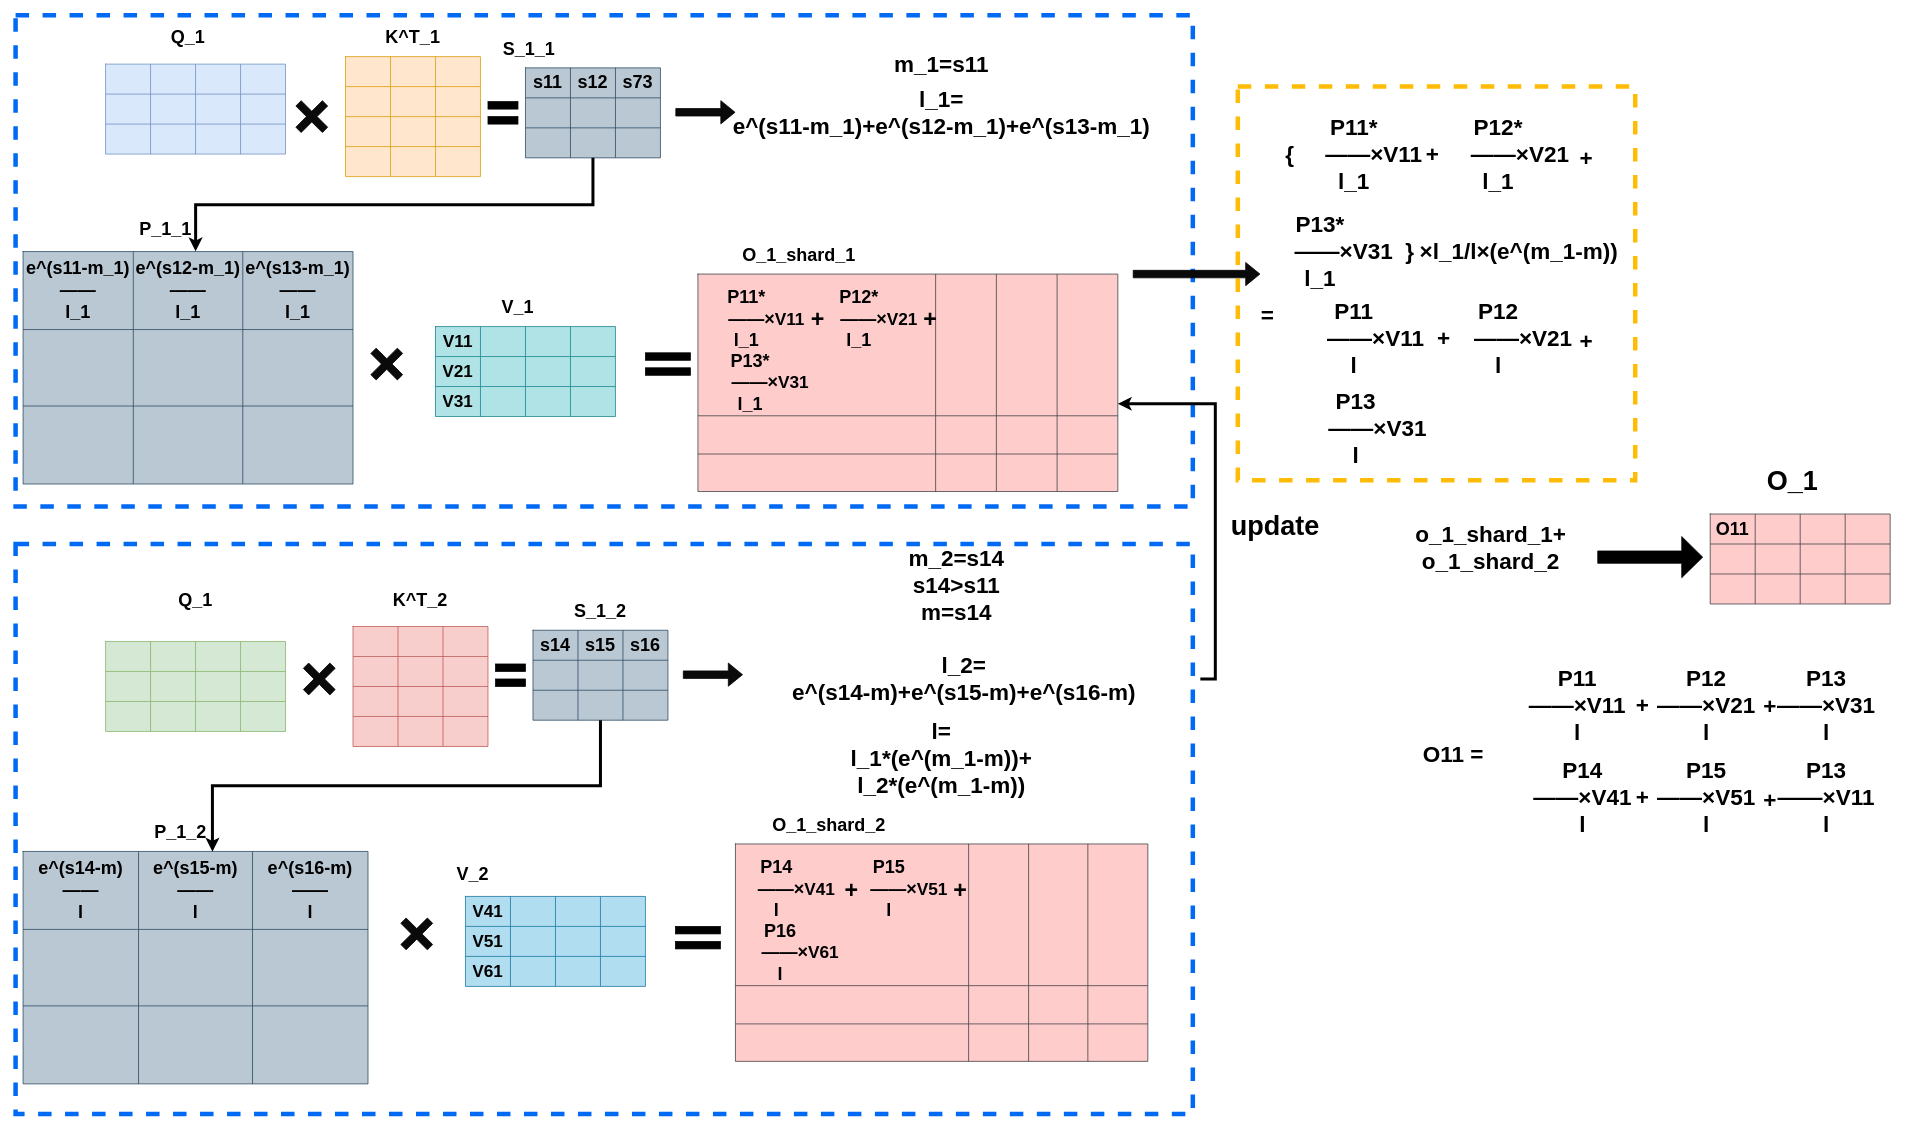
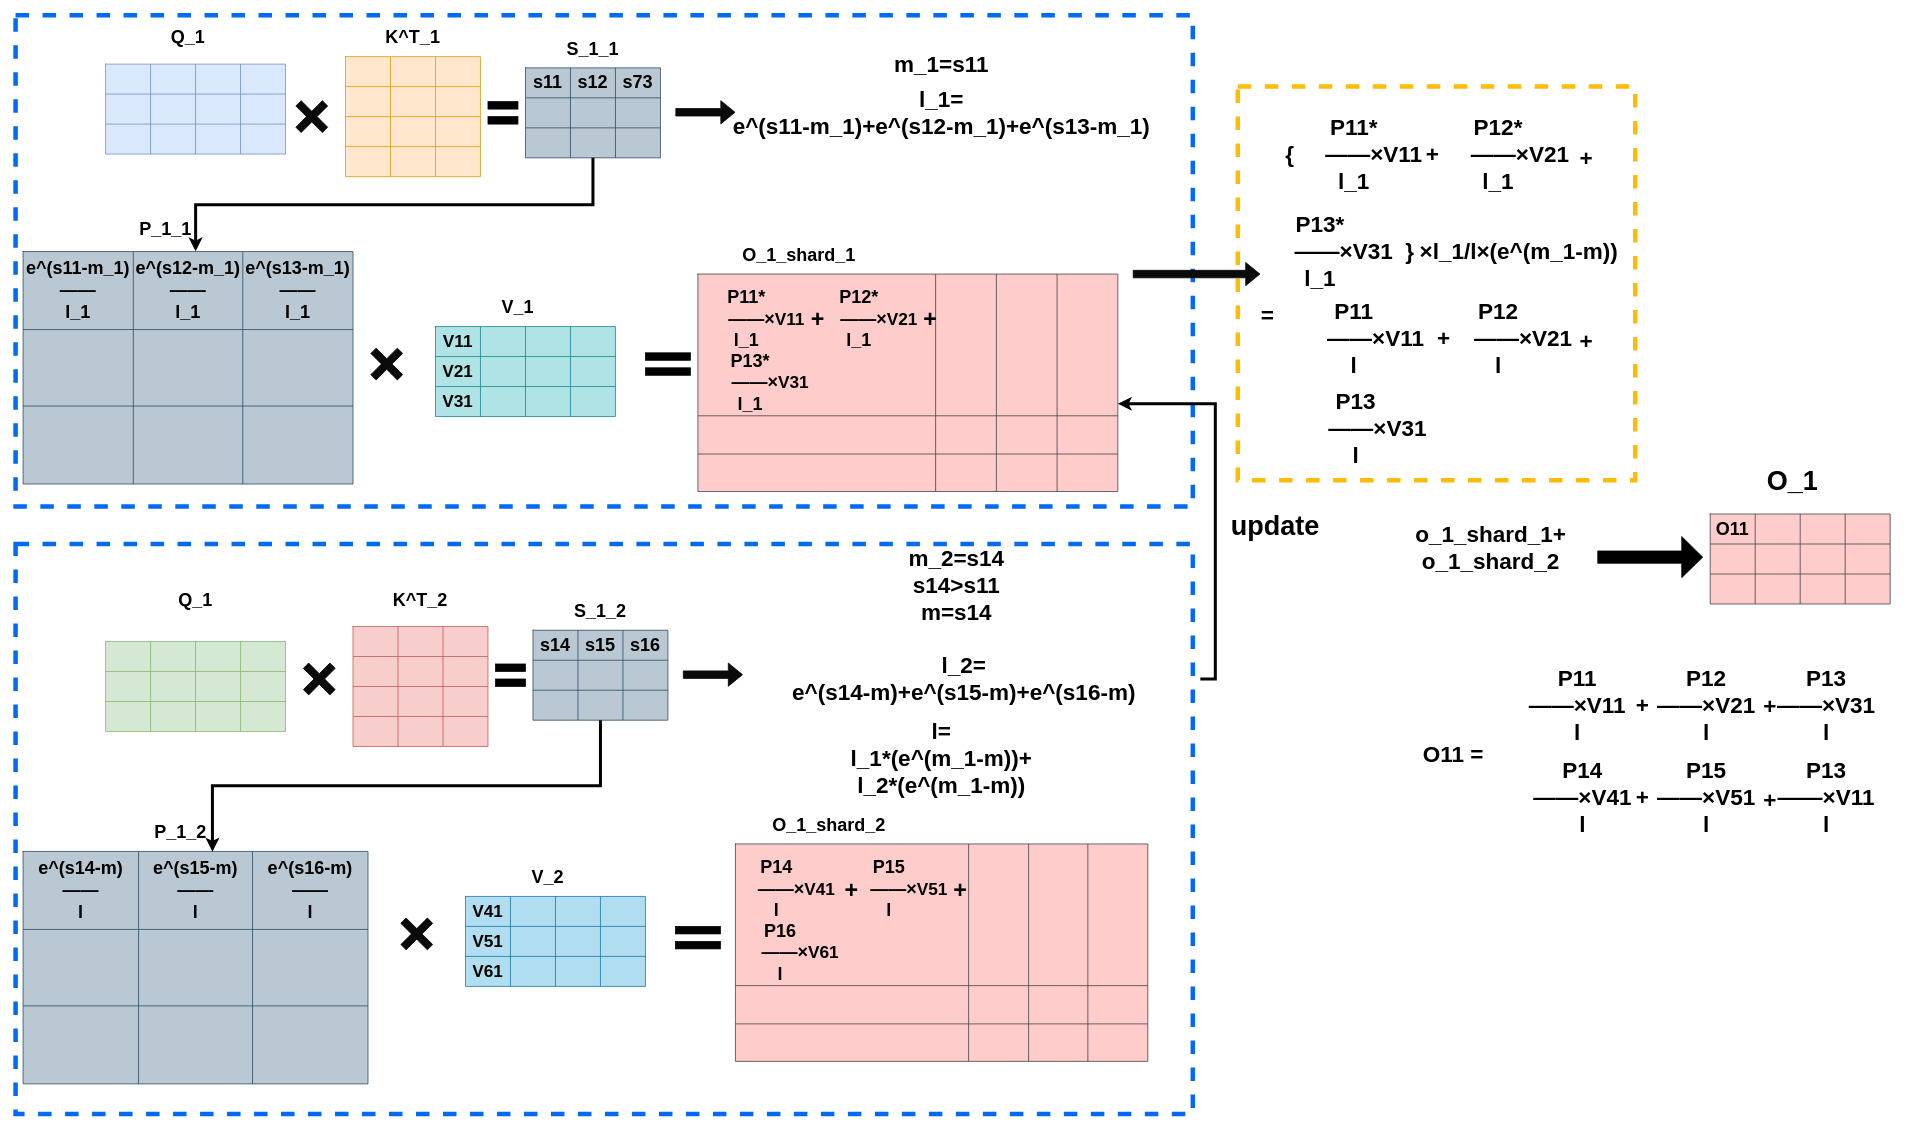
(529, 49) -> (593, 49)
(473, 874) -> (548, 878)
